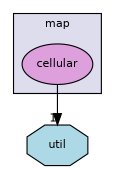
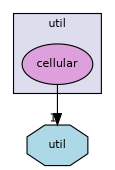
(57, 24) -> (57, 24)
